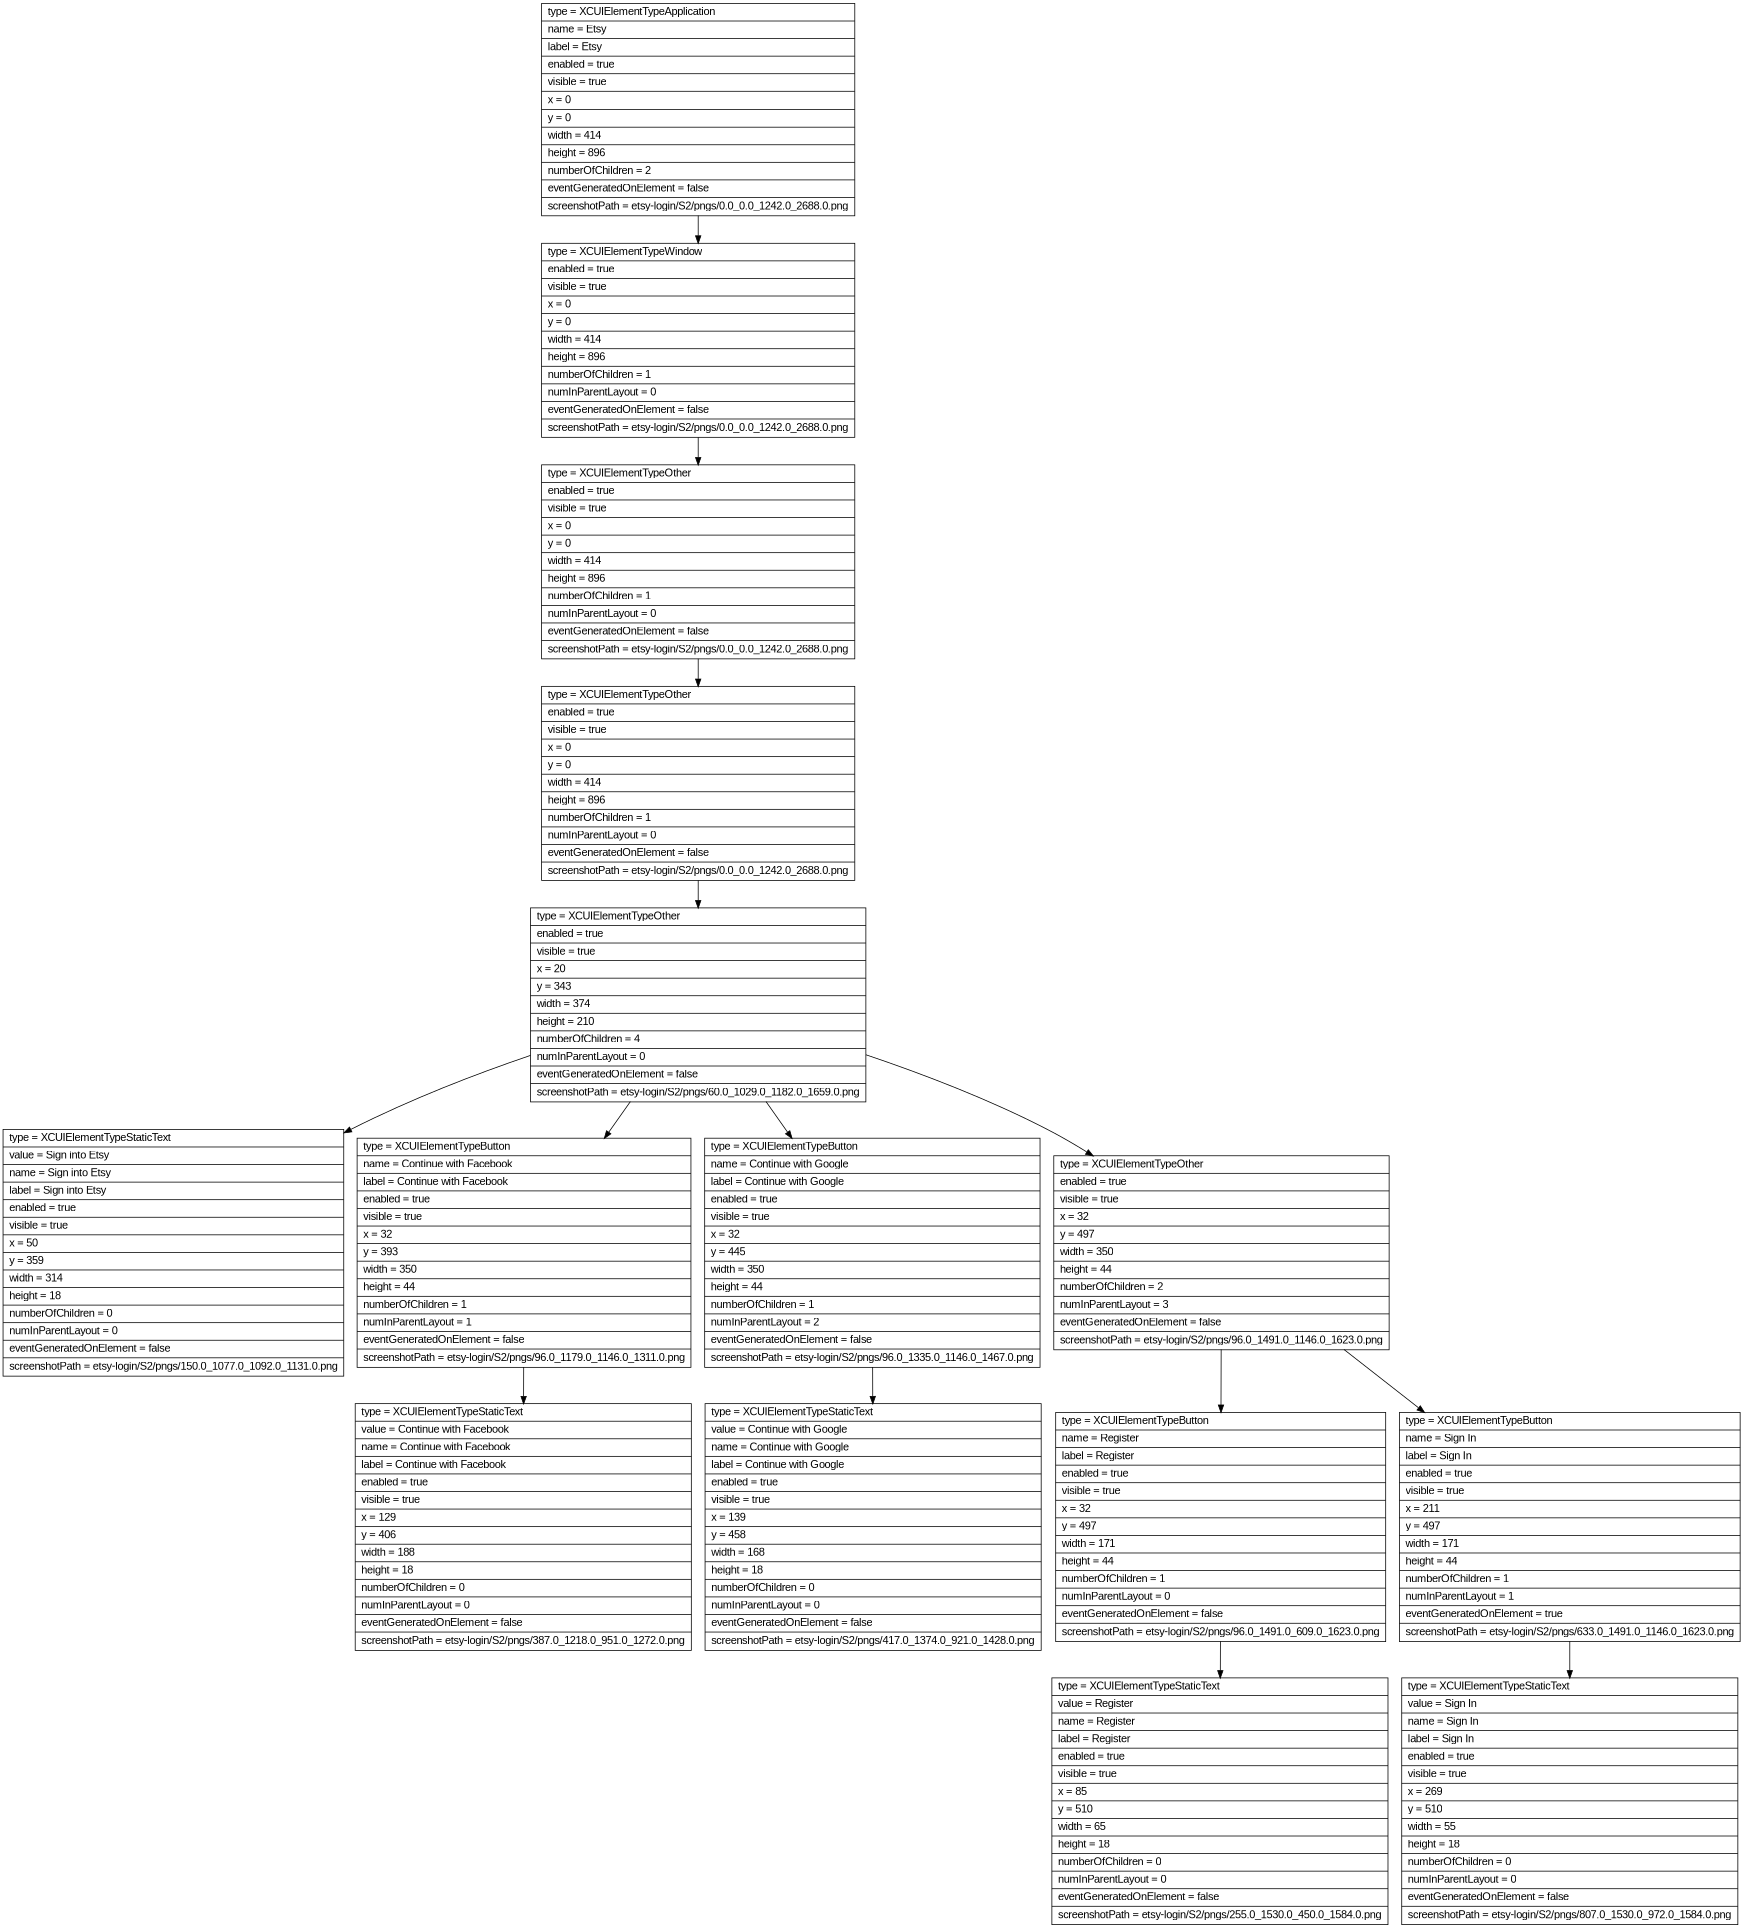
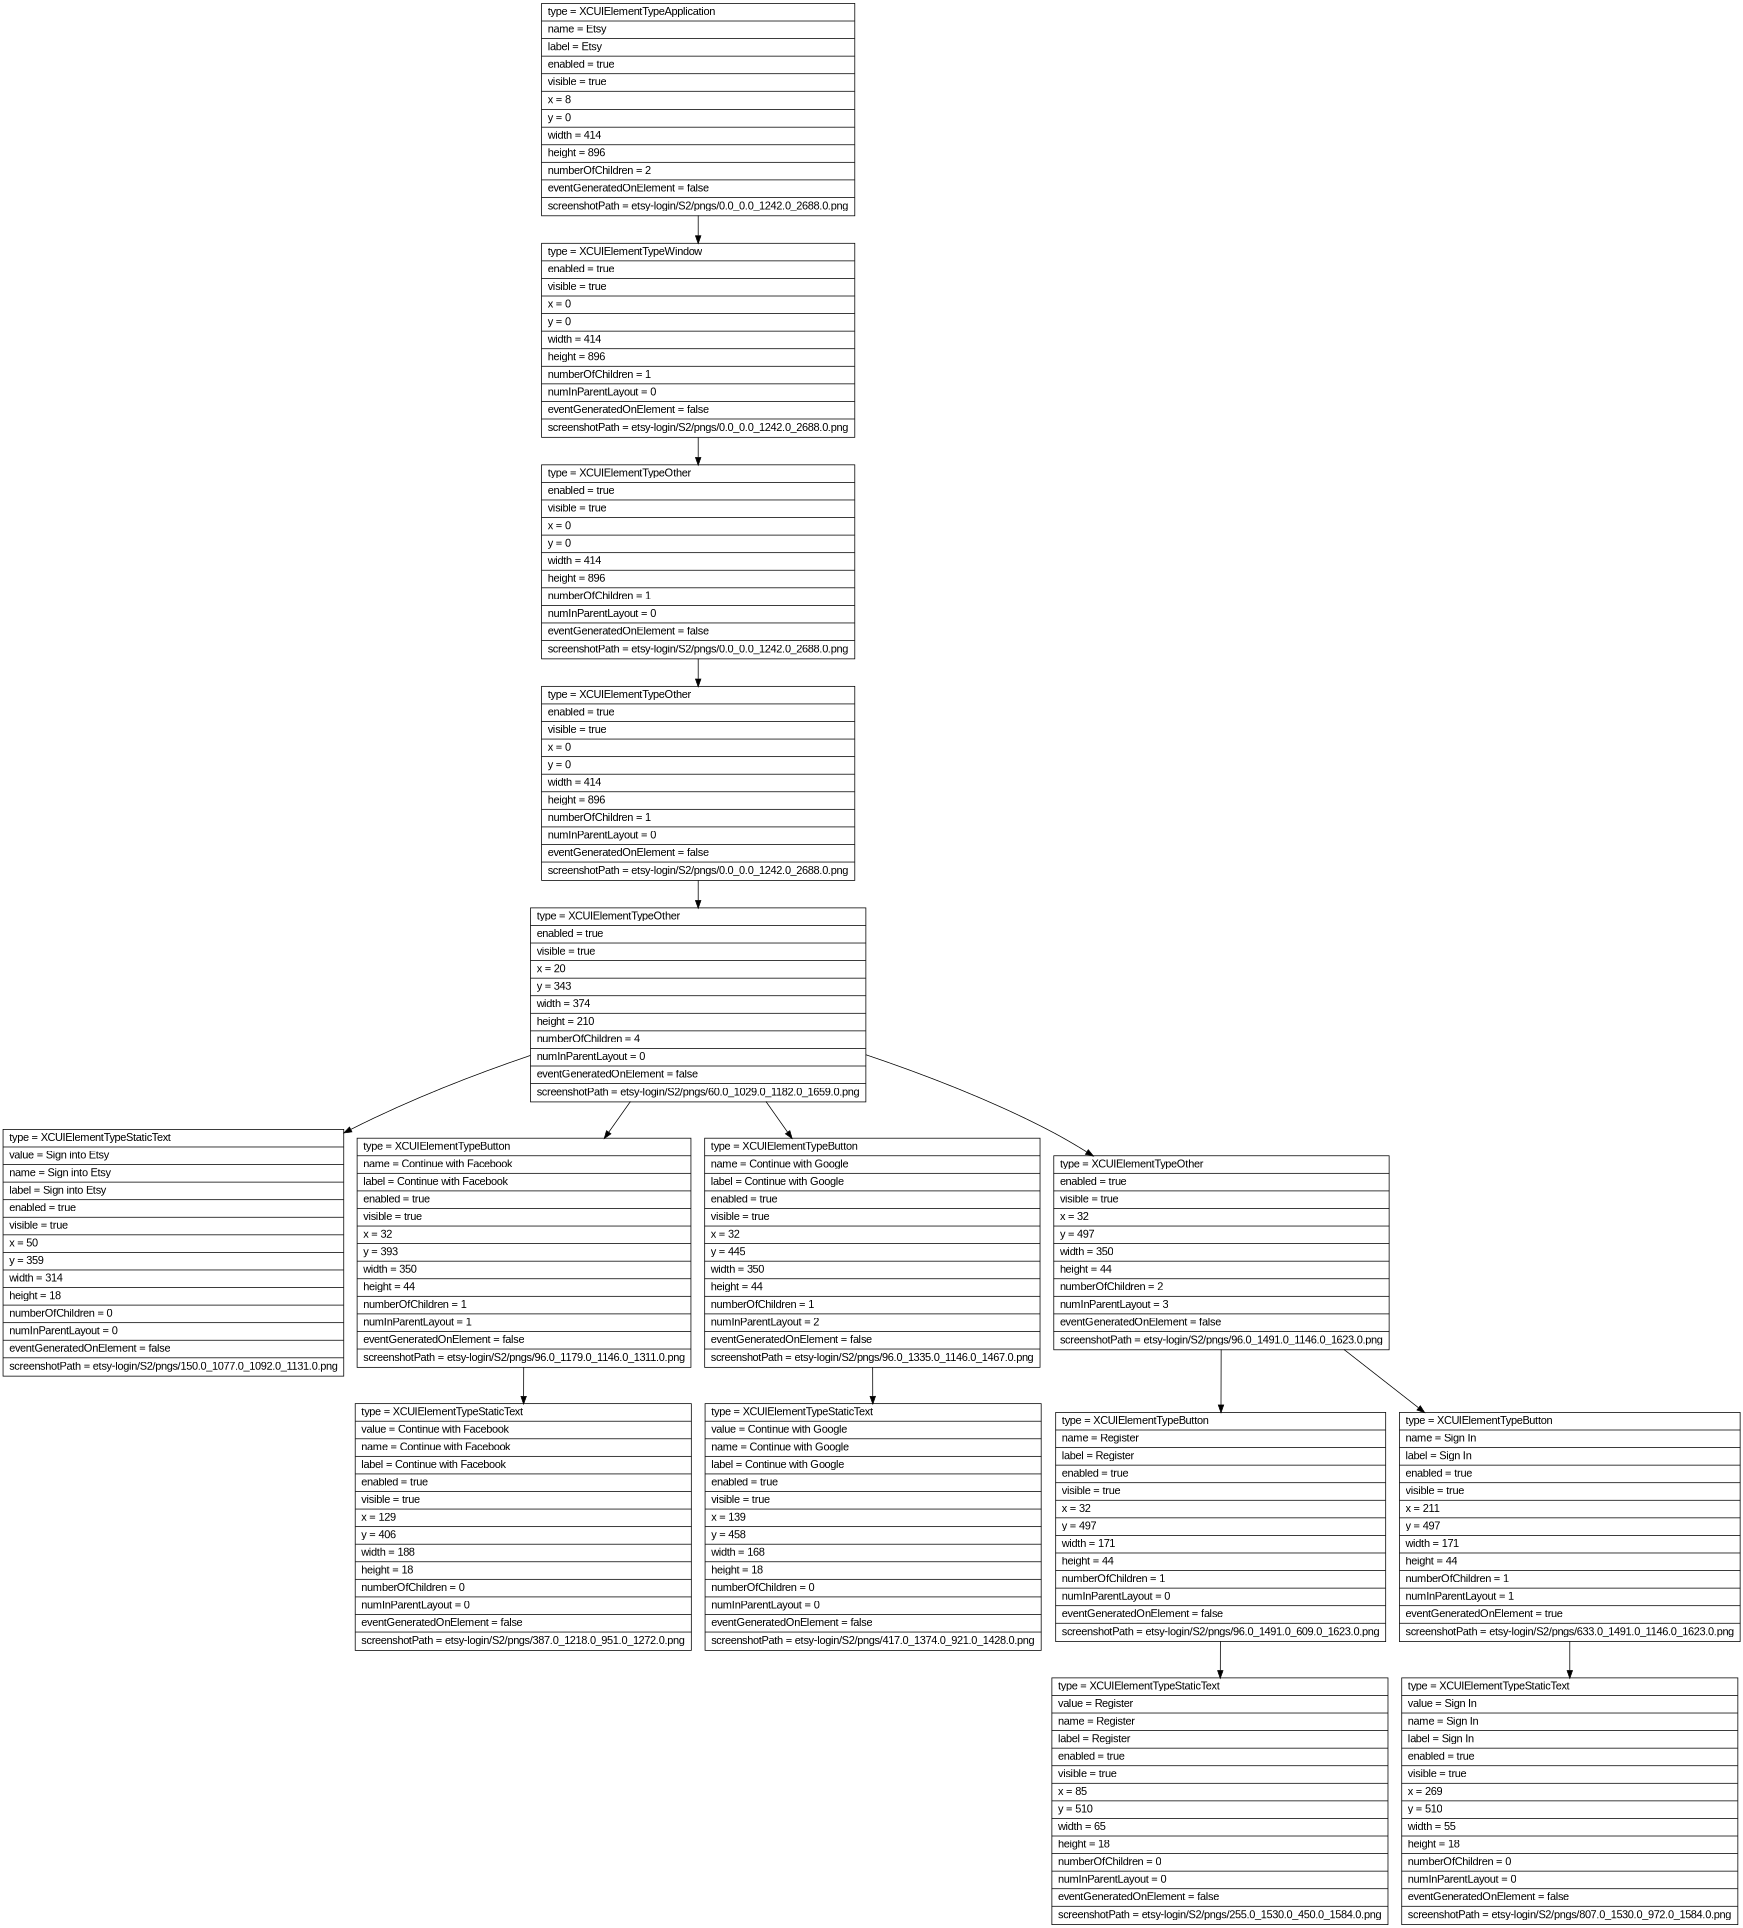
(560, 100) -> (560, 100)
